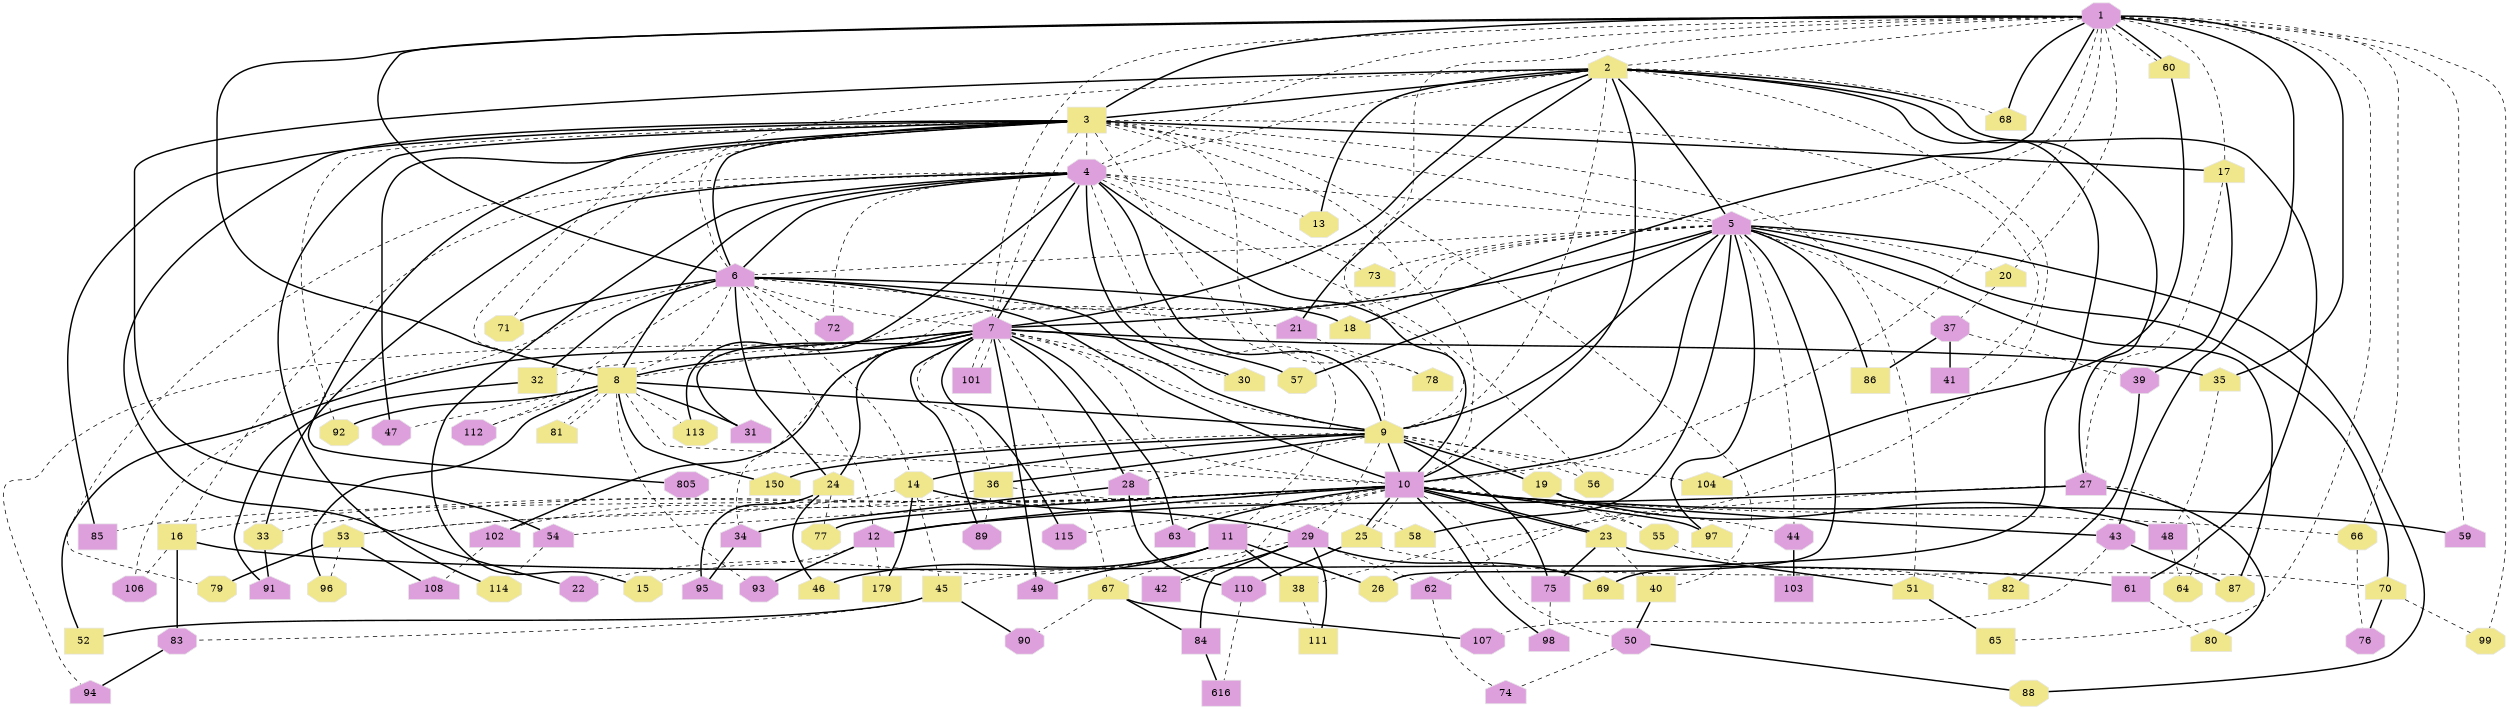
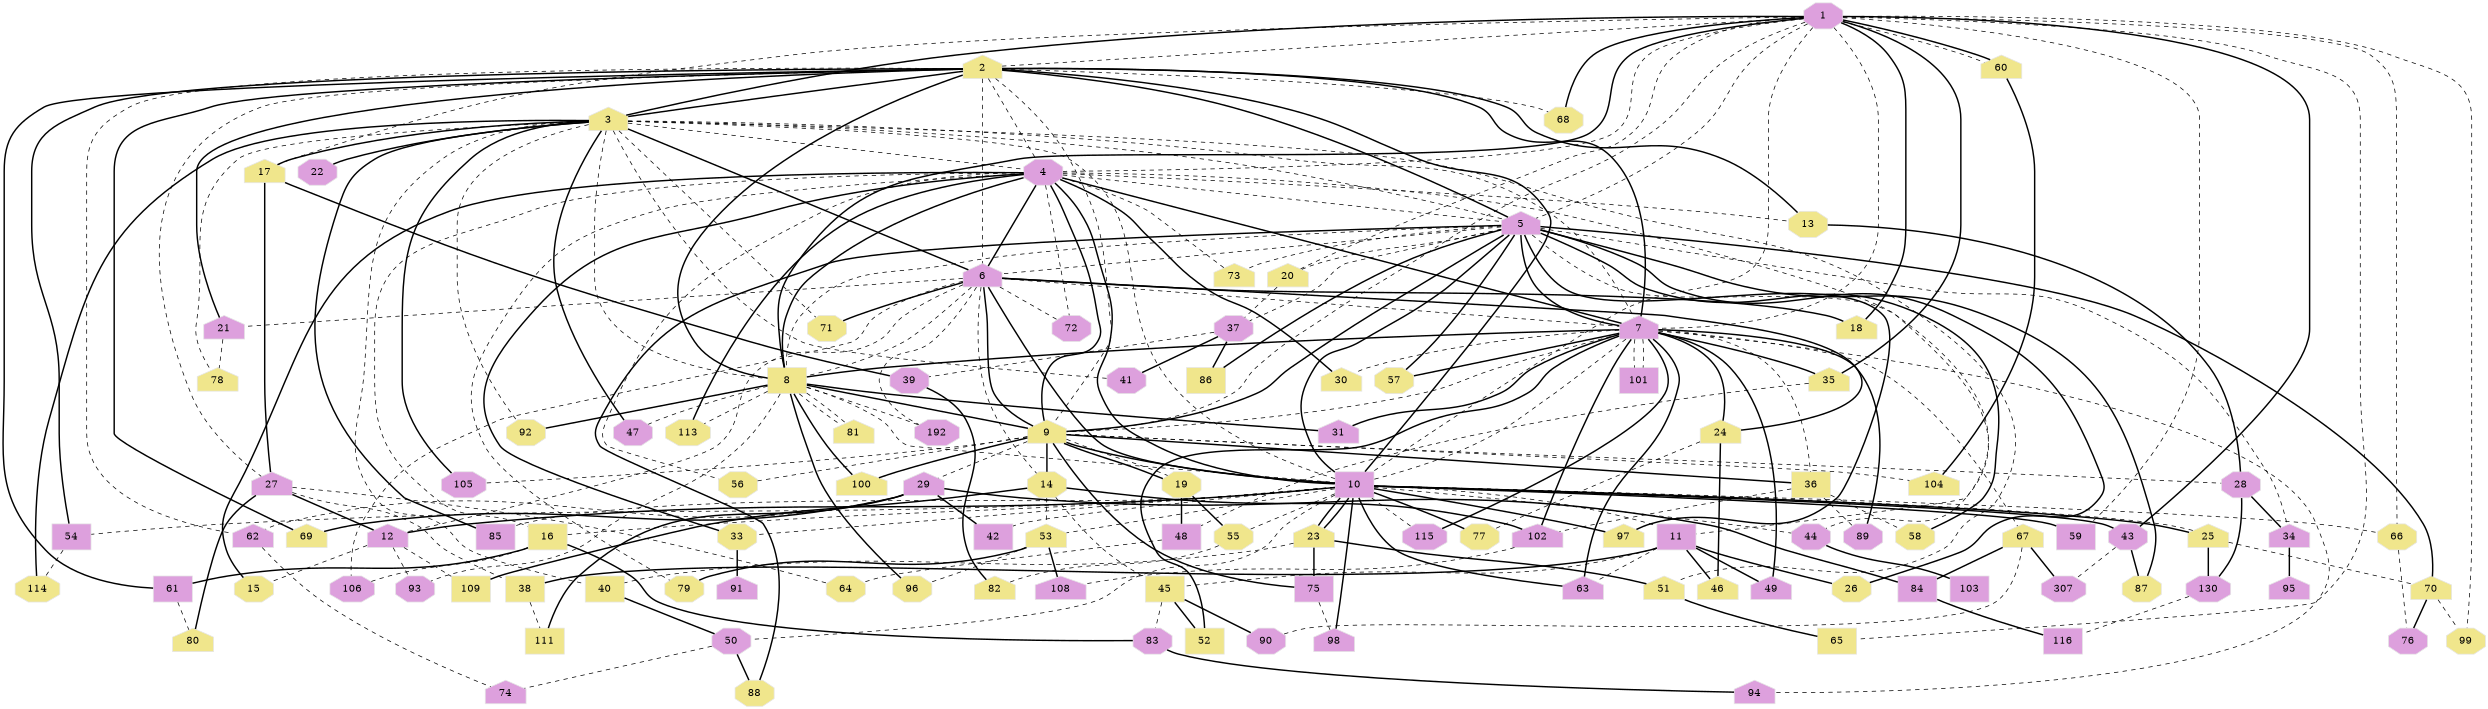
(1018, 27) -> none
(1087, 120) -> (608, 120)
(2006, 120) -> (1564, 120)
(2057, 146) -> (275, 104)
none -> (749, 187)
(1217, 304) -> none
(2166, 341) -> (265, 320)
(538, 381) -> none
(1950, 381) -> (1127, 381)
(1076, 399) -> (2086, 276)
(474, 433) -> (937, 433)
(687, 485) -> (464, 485)
(775, 485) -> (862, 485)
(1129, 485) -> (2241, 485)
(1601, 511) -> (1211, 514)
(1166, 514) -> (1398, 507)
(721, 518) -> none
(553, 537) -> (71, 537)
(1415, 537) -> (1915, 537)
(2465, 537) -> (2076, 537)
(1204, 559) -> none
(815, 564) -> (401, 562)
(856, 565) -> (1626, 565)
(882, 589) -> (471, 589)
(1244, 589) -> (2208, 589)
(1483, 641) -> (2064, 589)
(1221, 693) -> (2063, 641)
